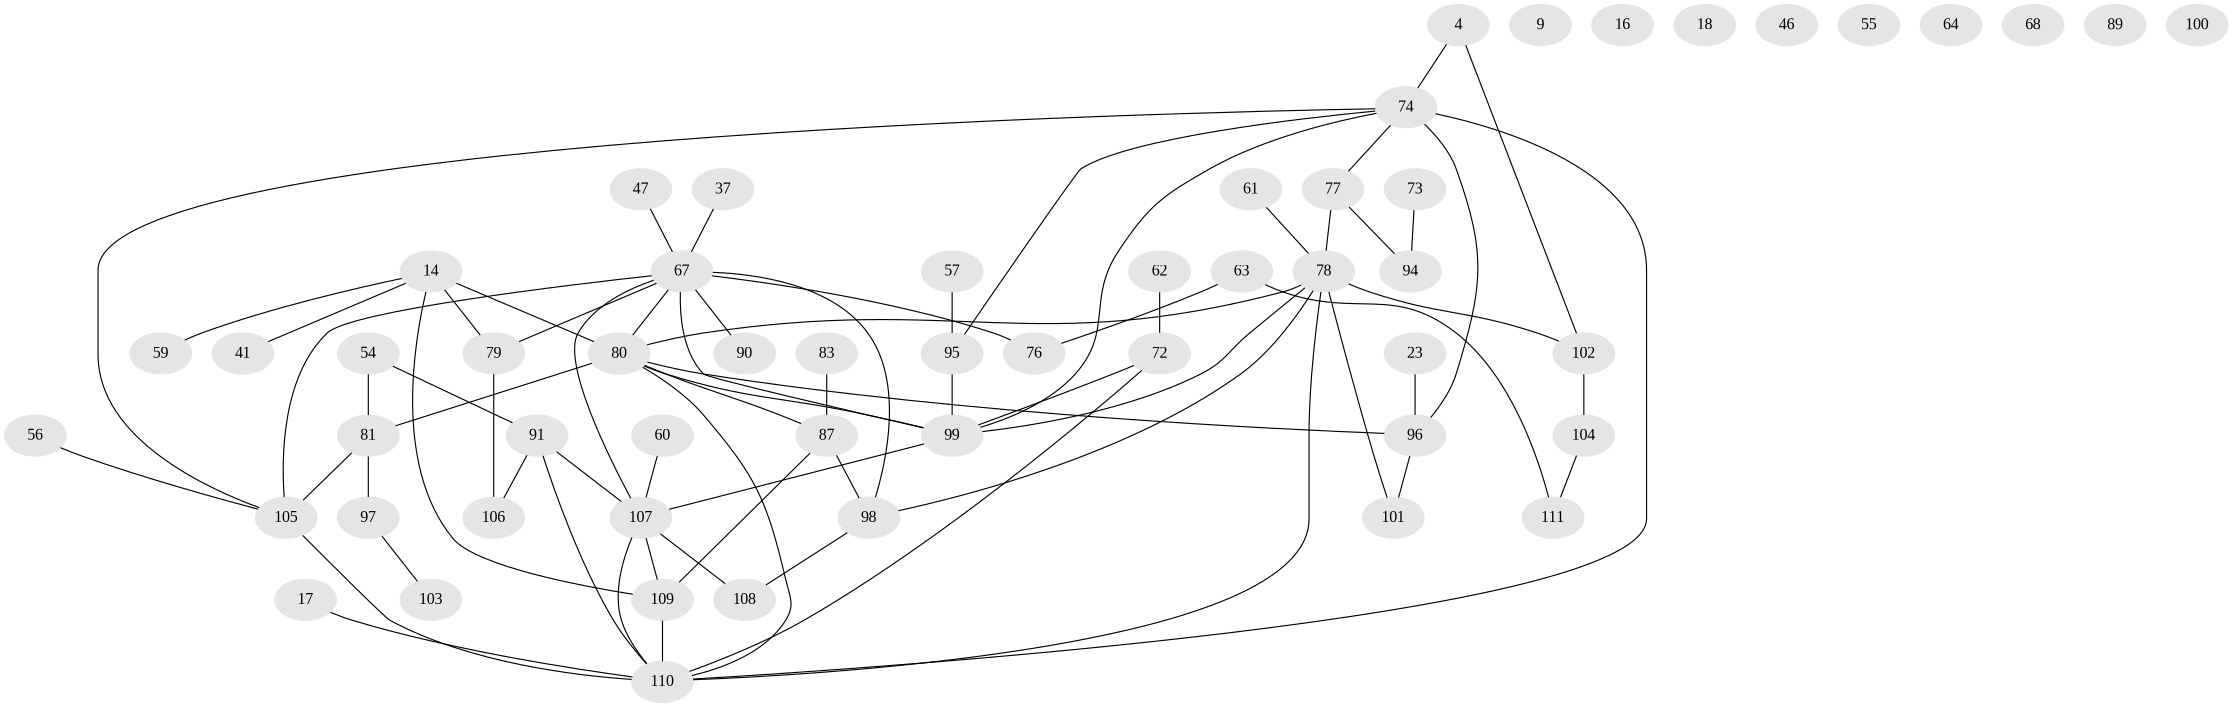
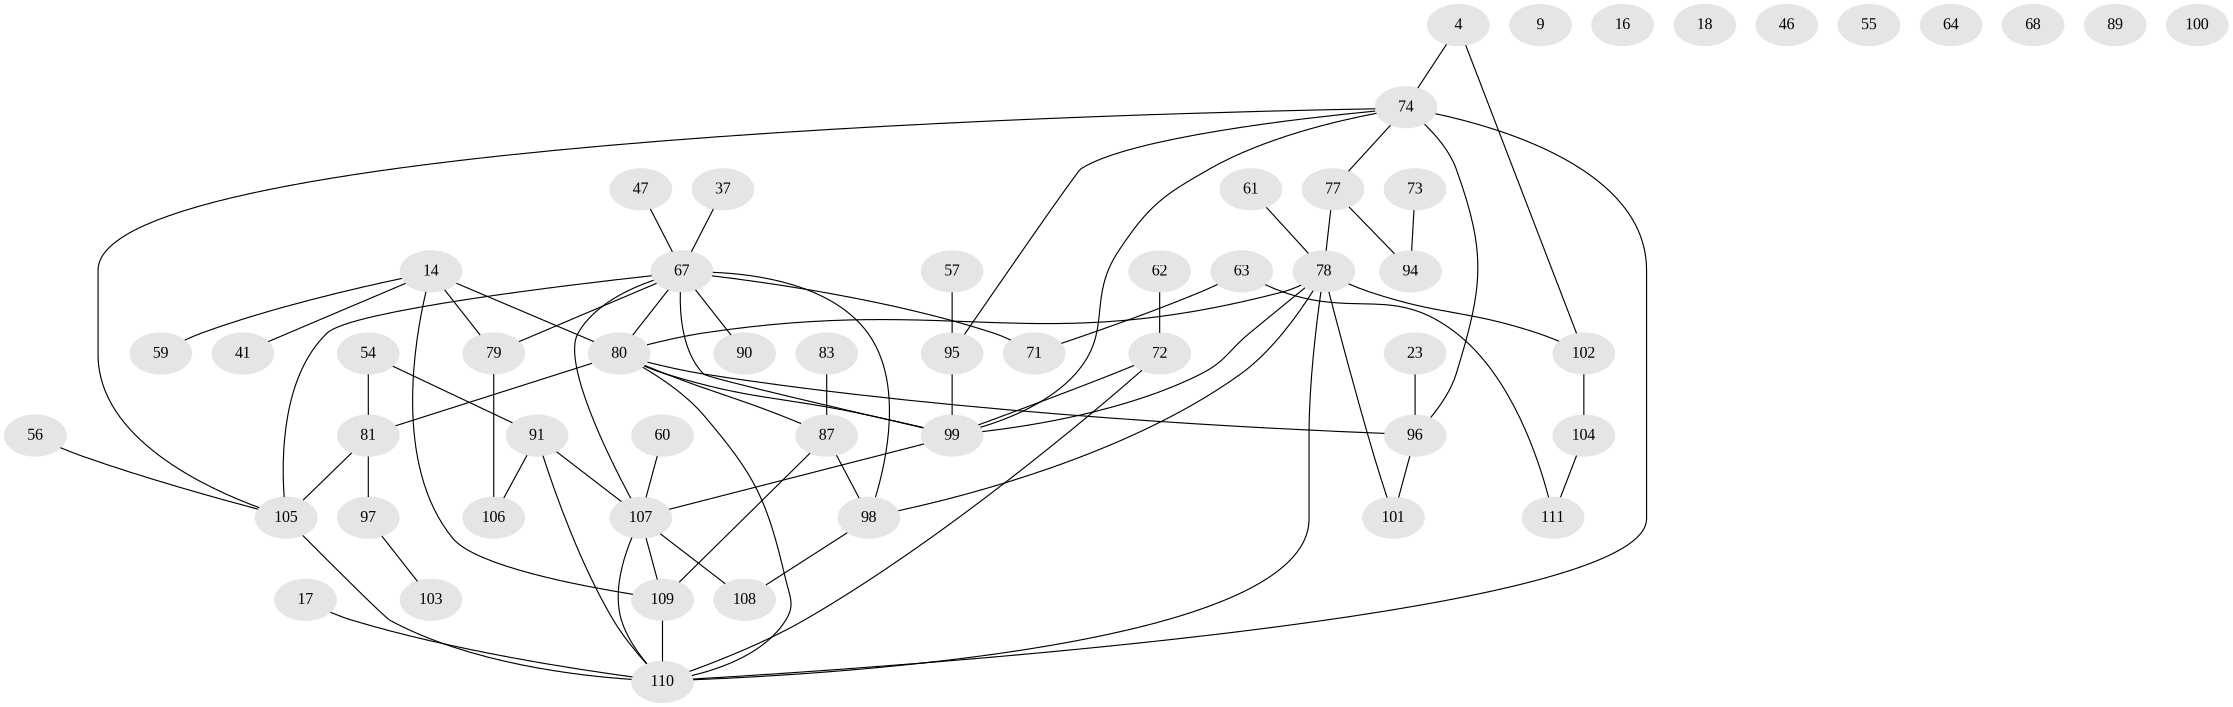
(1034, 353) -> (1034, 353)
